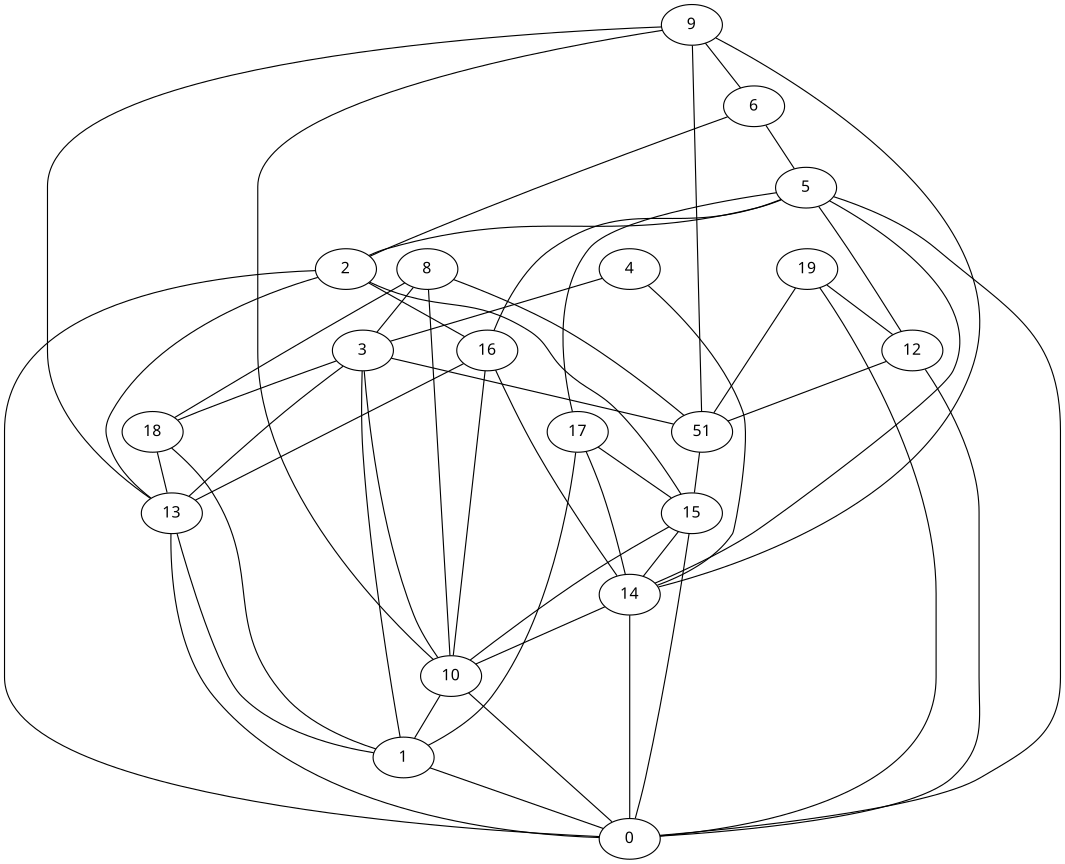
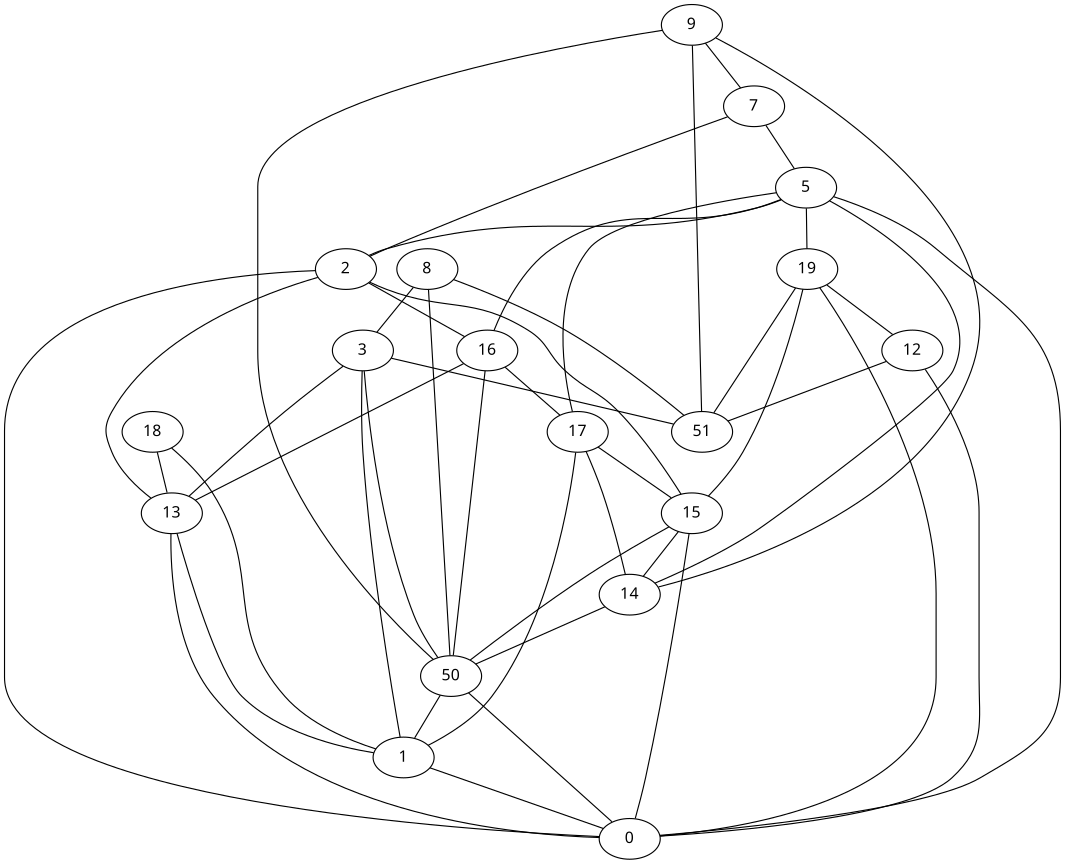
(163, 96) -> none
(754, 106) -> (754, 106)
(861, 268) -> (807, 228)
(630, 269) -> none
(289, 349) -> none
(253, 391) -> none
(697, 472) -> (770, 393)
(551, 476) -> (522, 382)
(451, 676) -> (451, 676)
(630, 717) -> none
